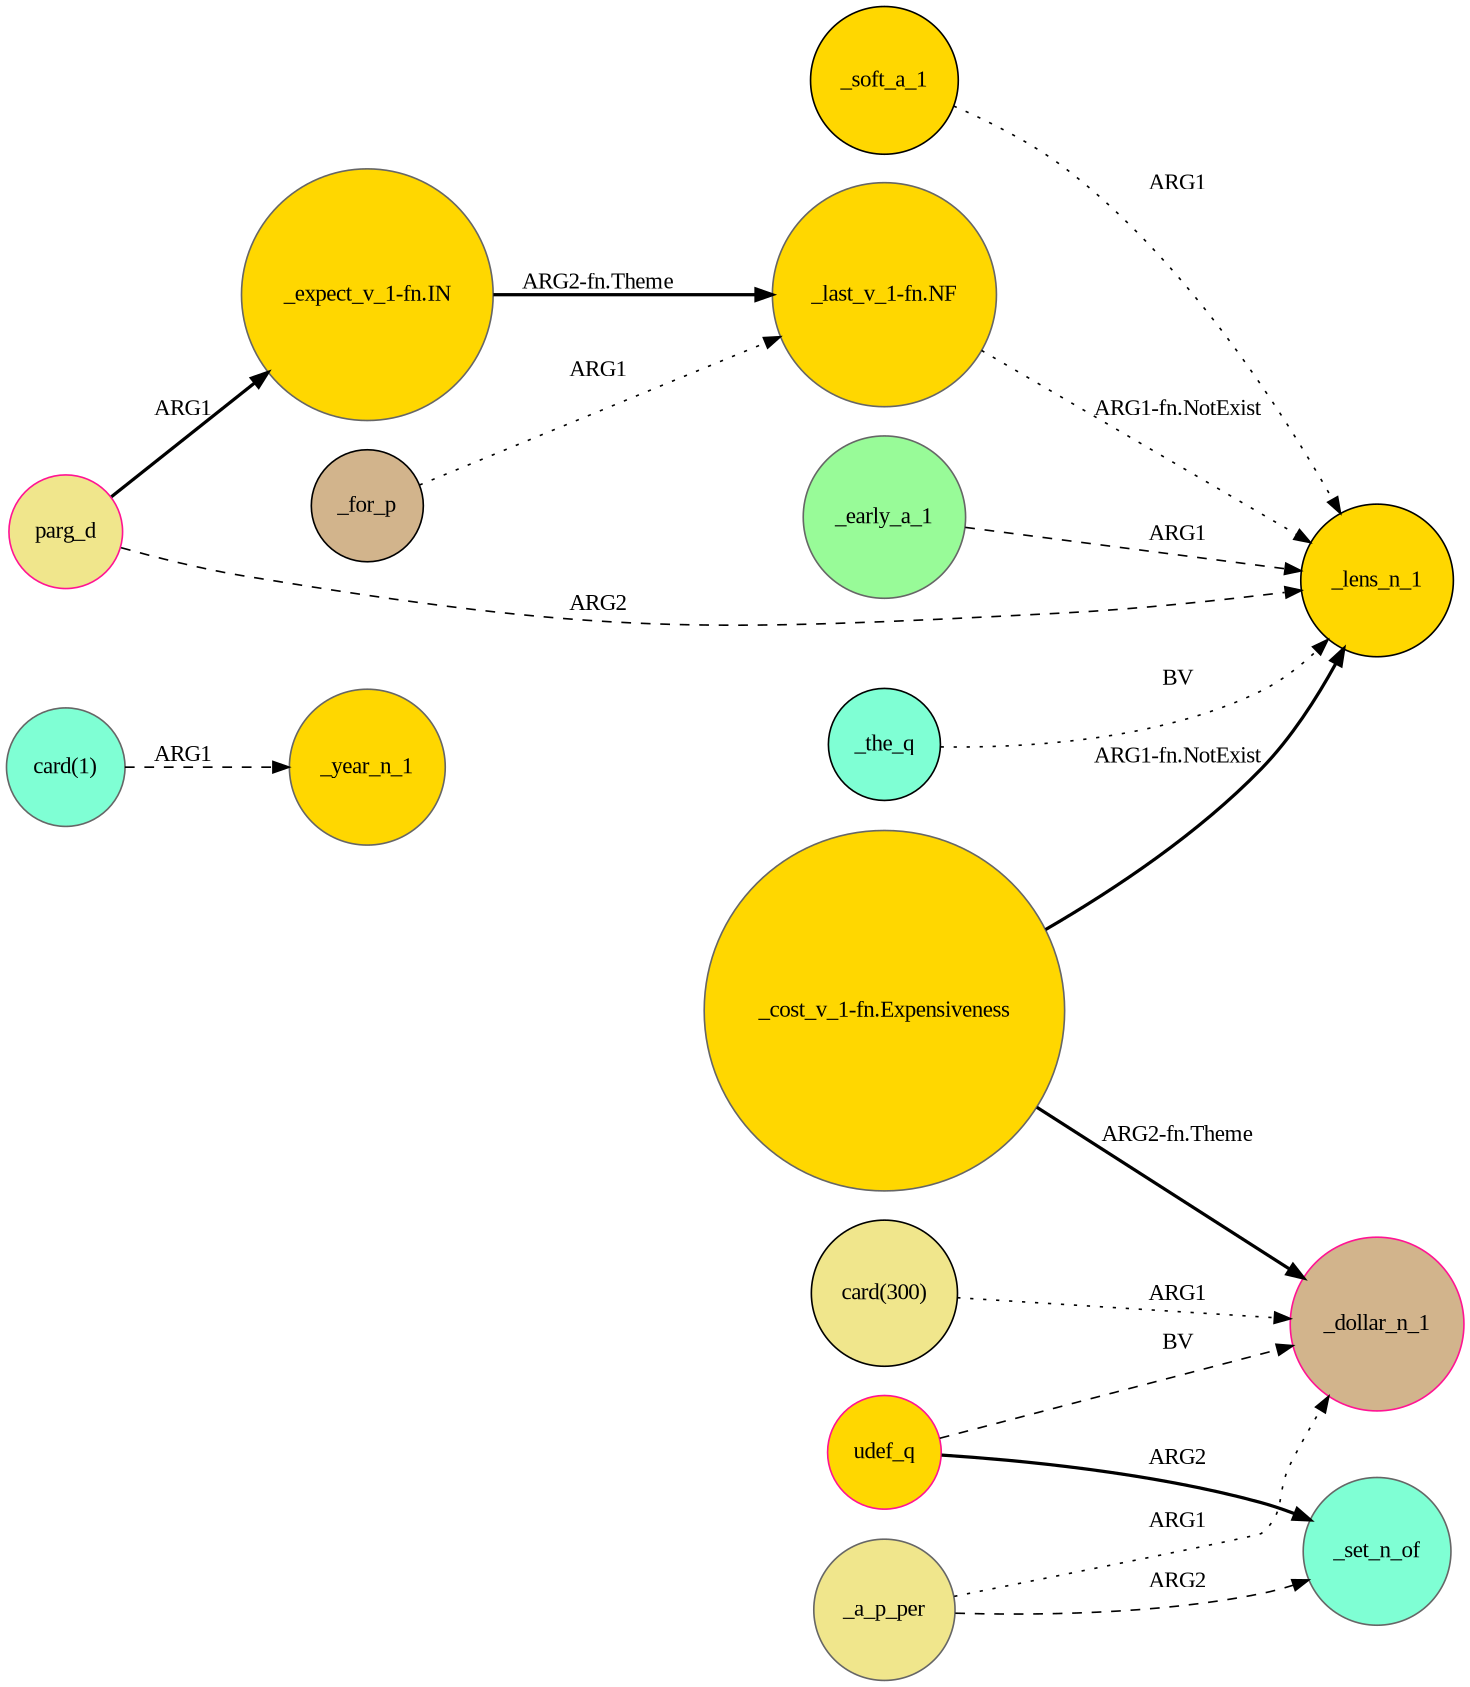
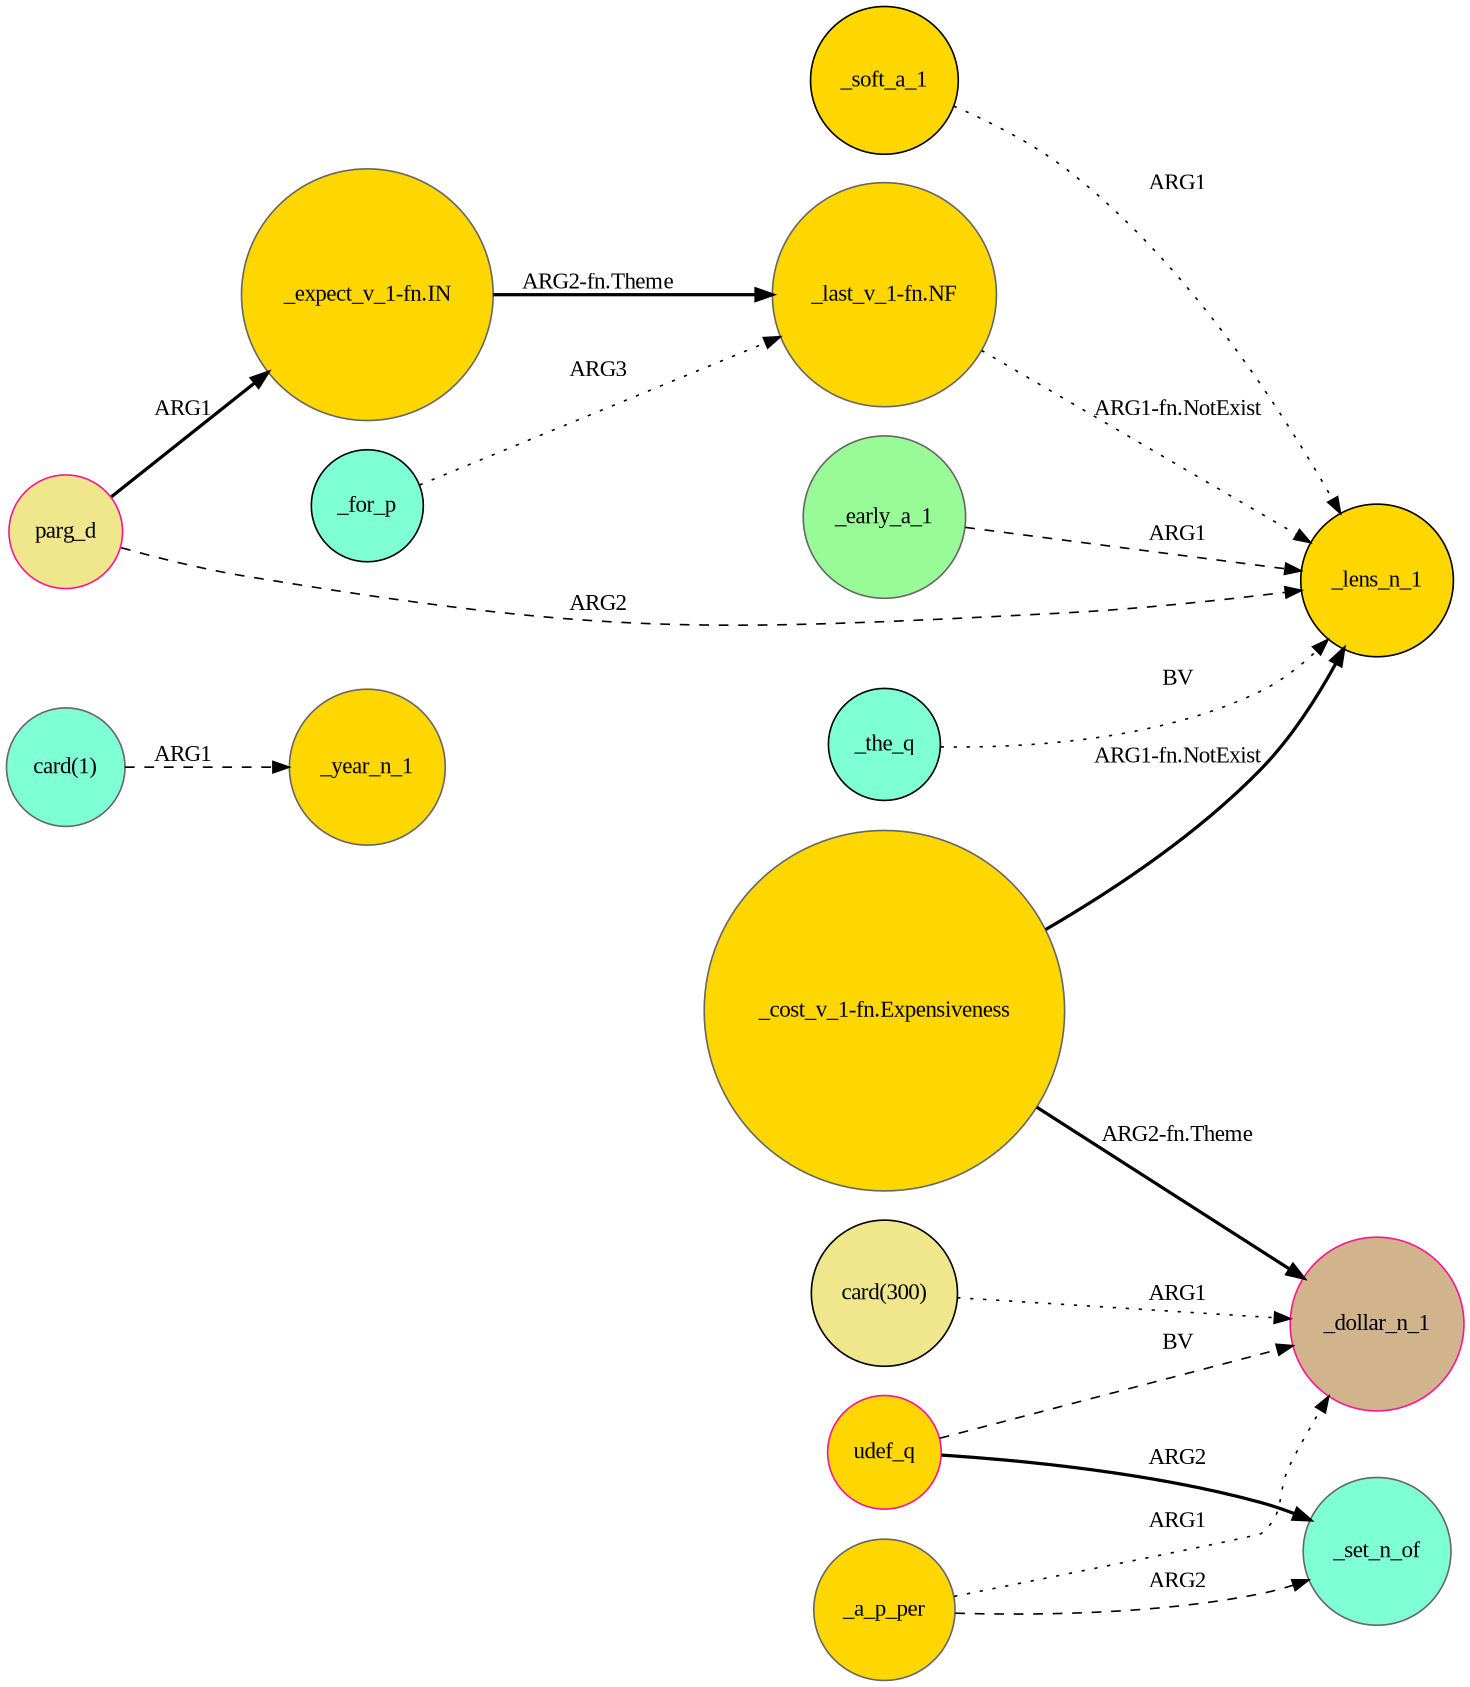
(598, 370) -> (598, 370)
(367, 506) -> (367, 506)
(884, 1610) -> (884, 1610)
